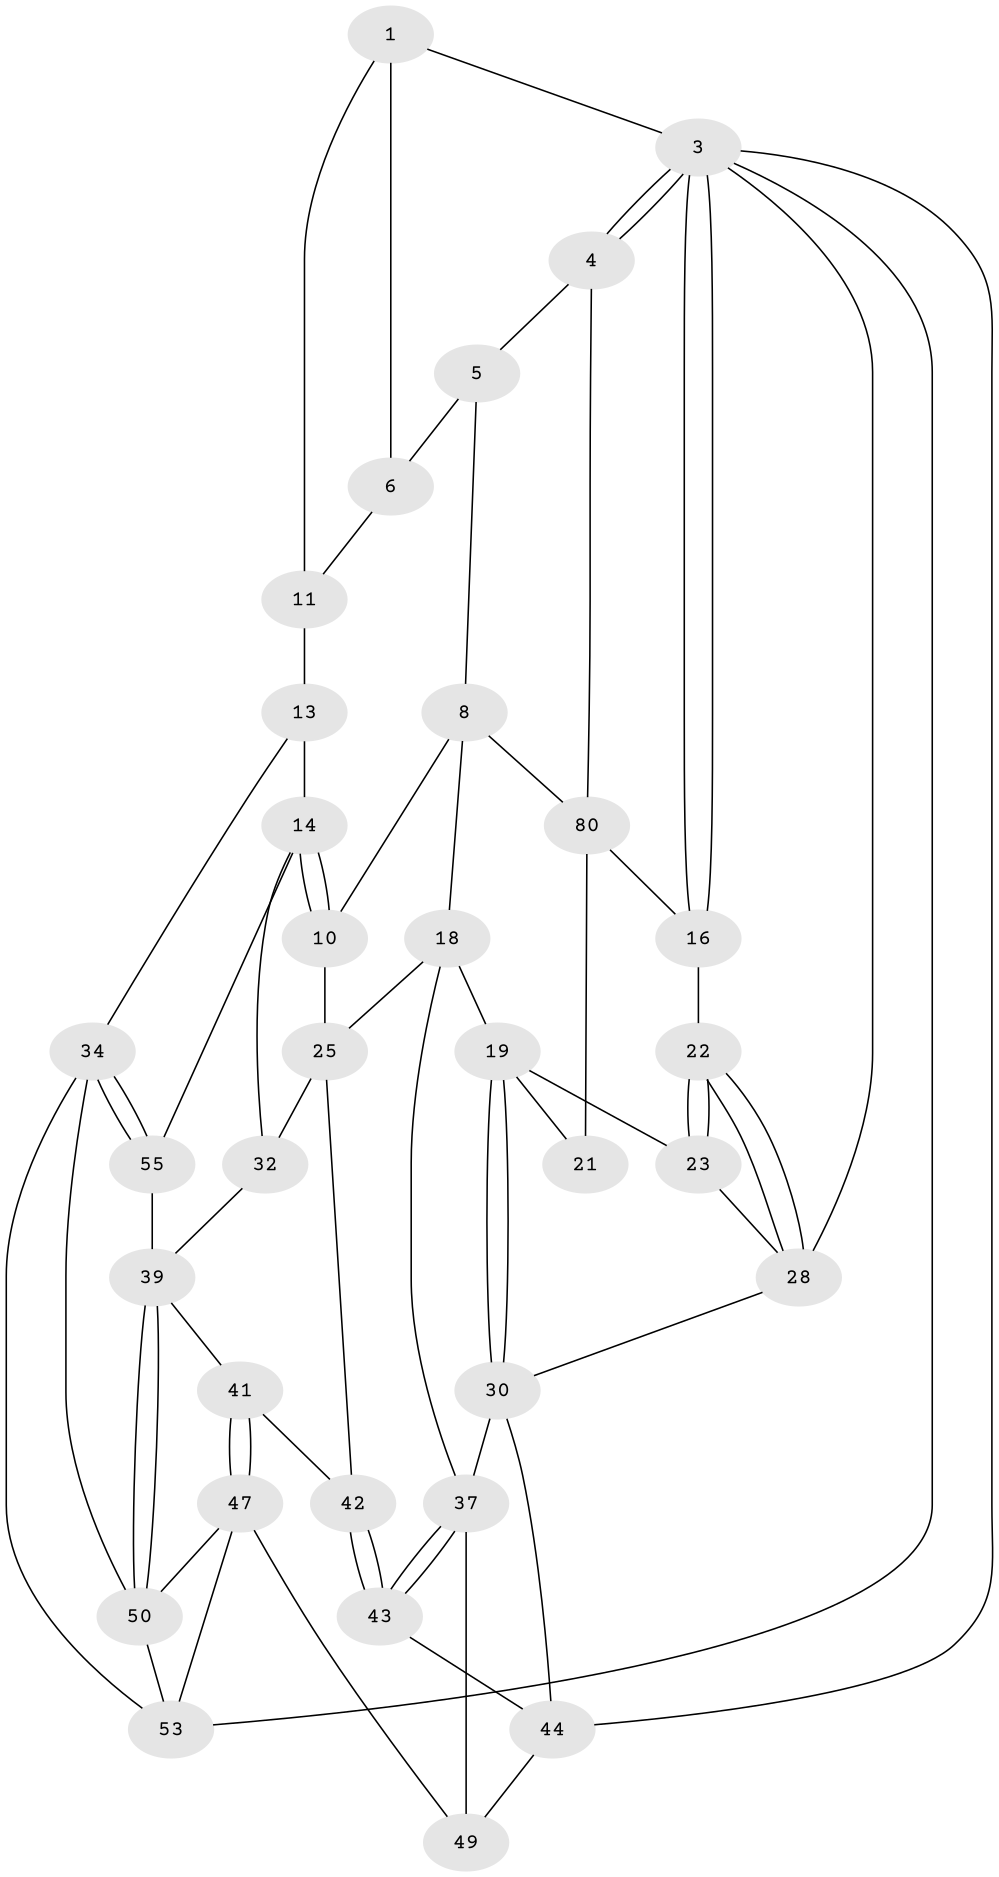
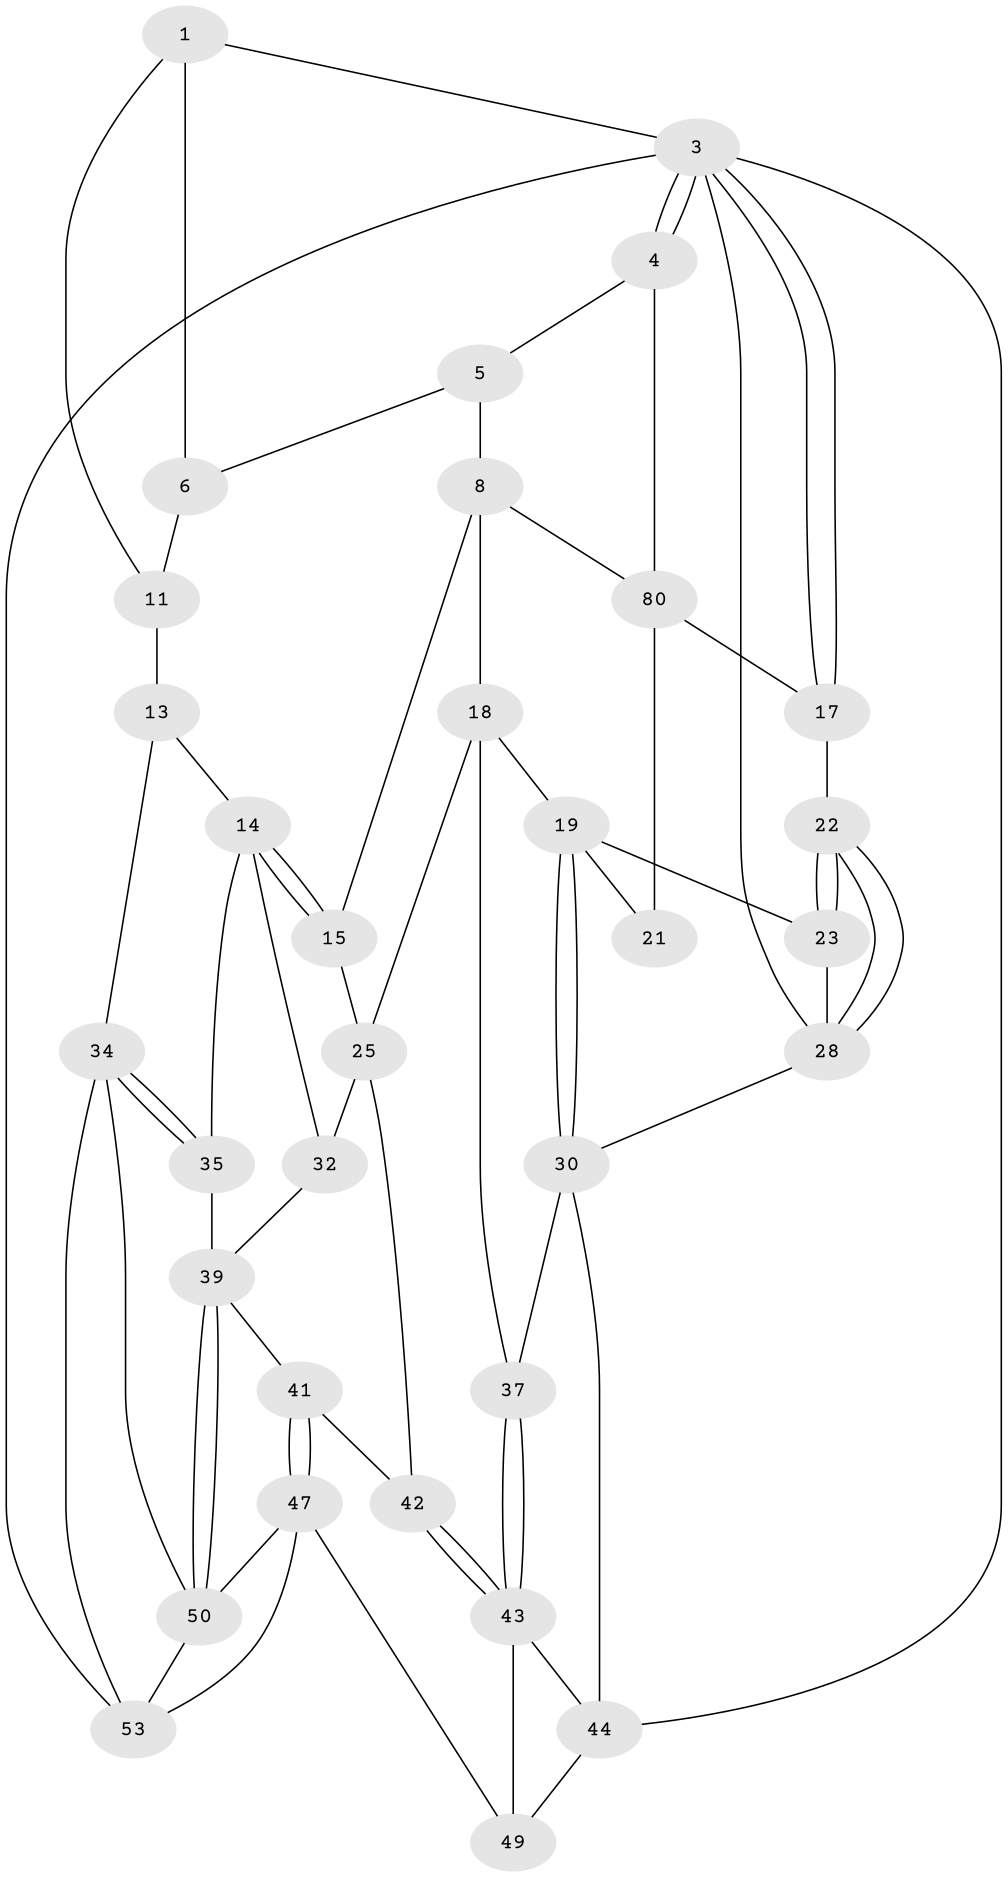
(325, 939) -> (334, 939)
(698, 939) -> (827, 713)
(152, 1165) -> (212, 1165)
(466, 1659) -> (513, 1729)
